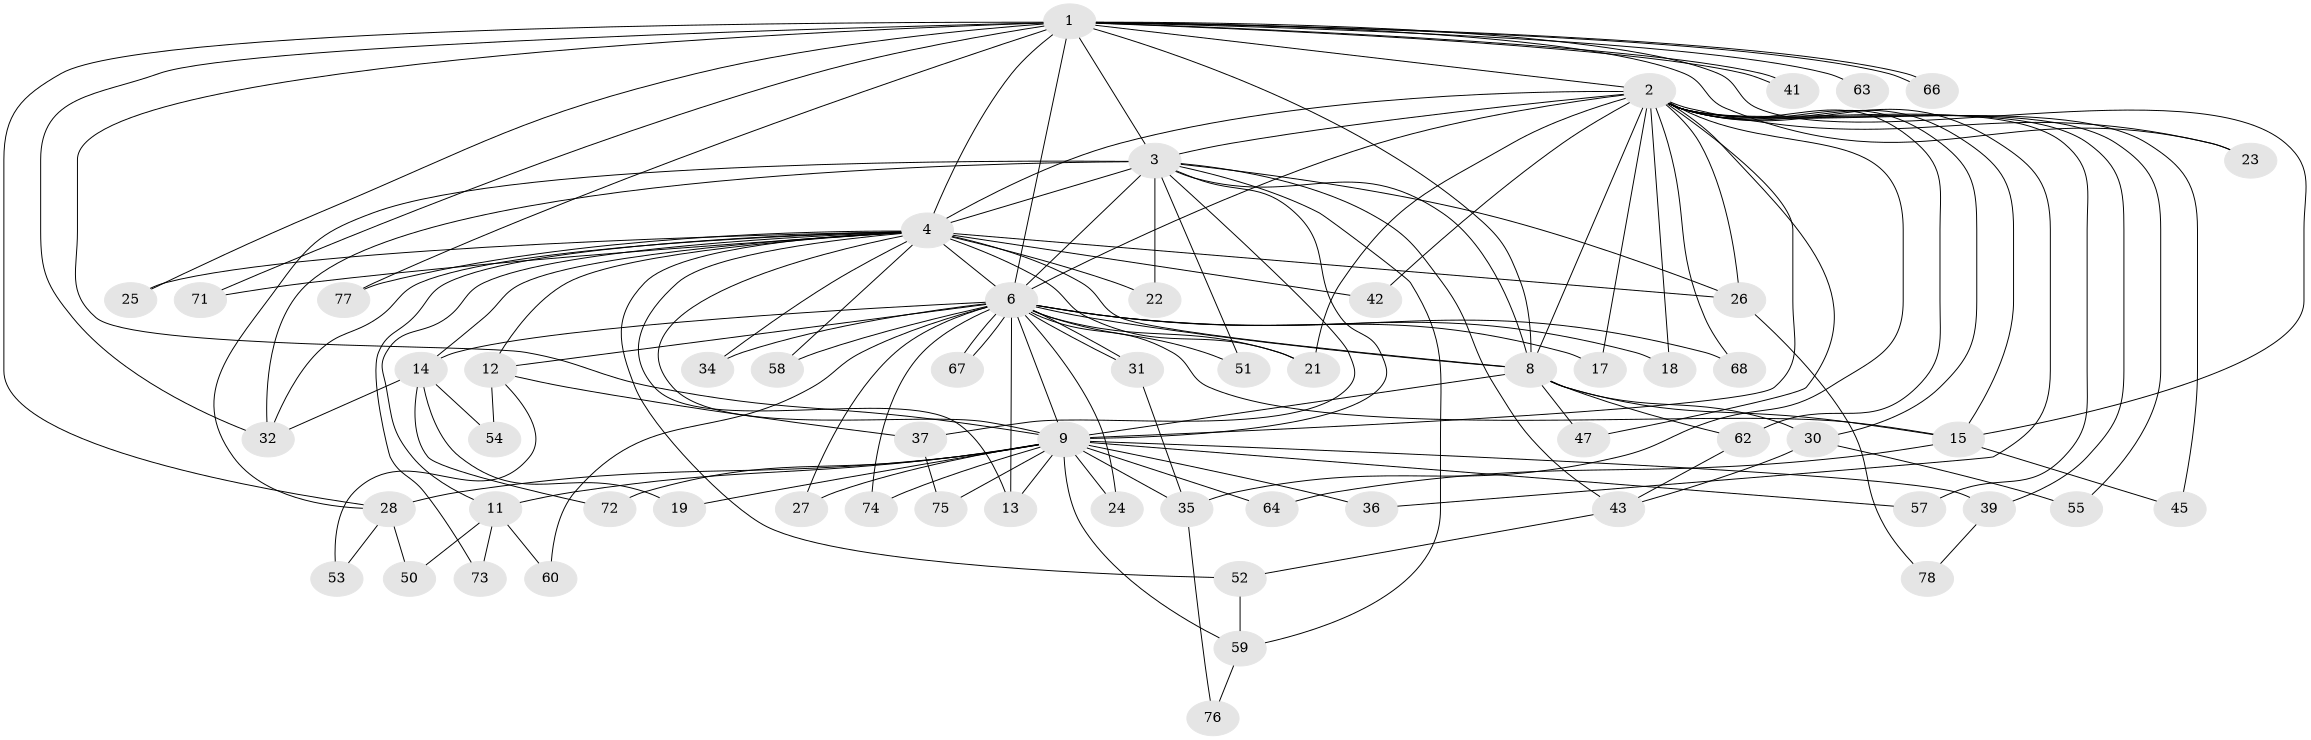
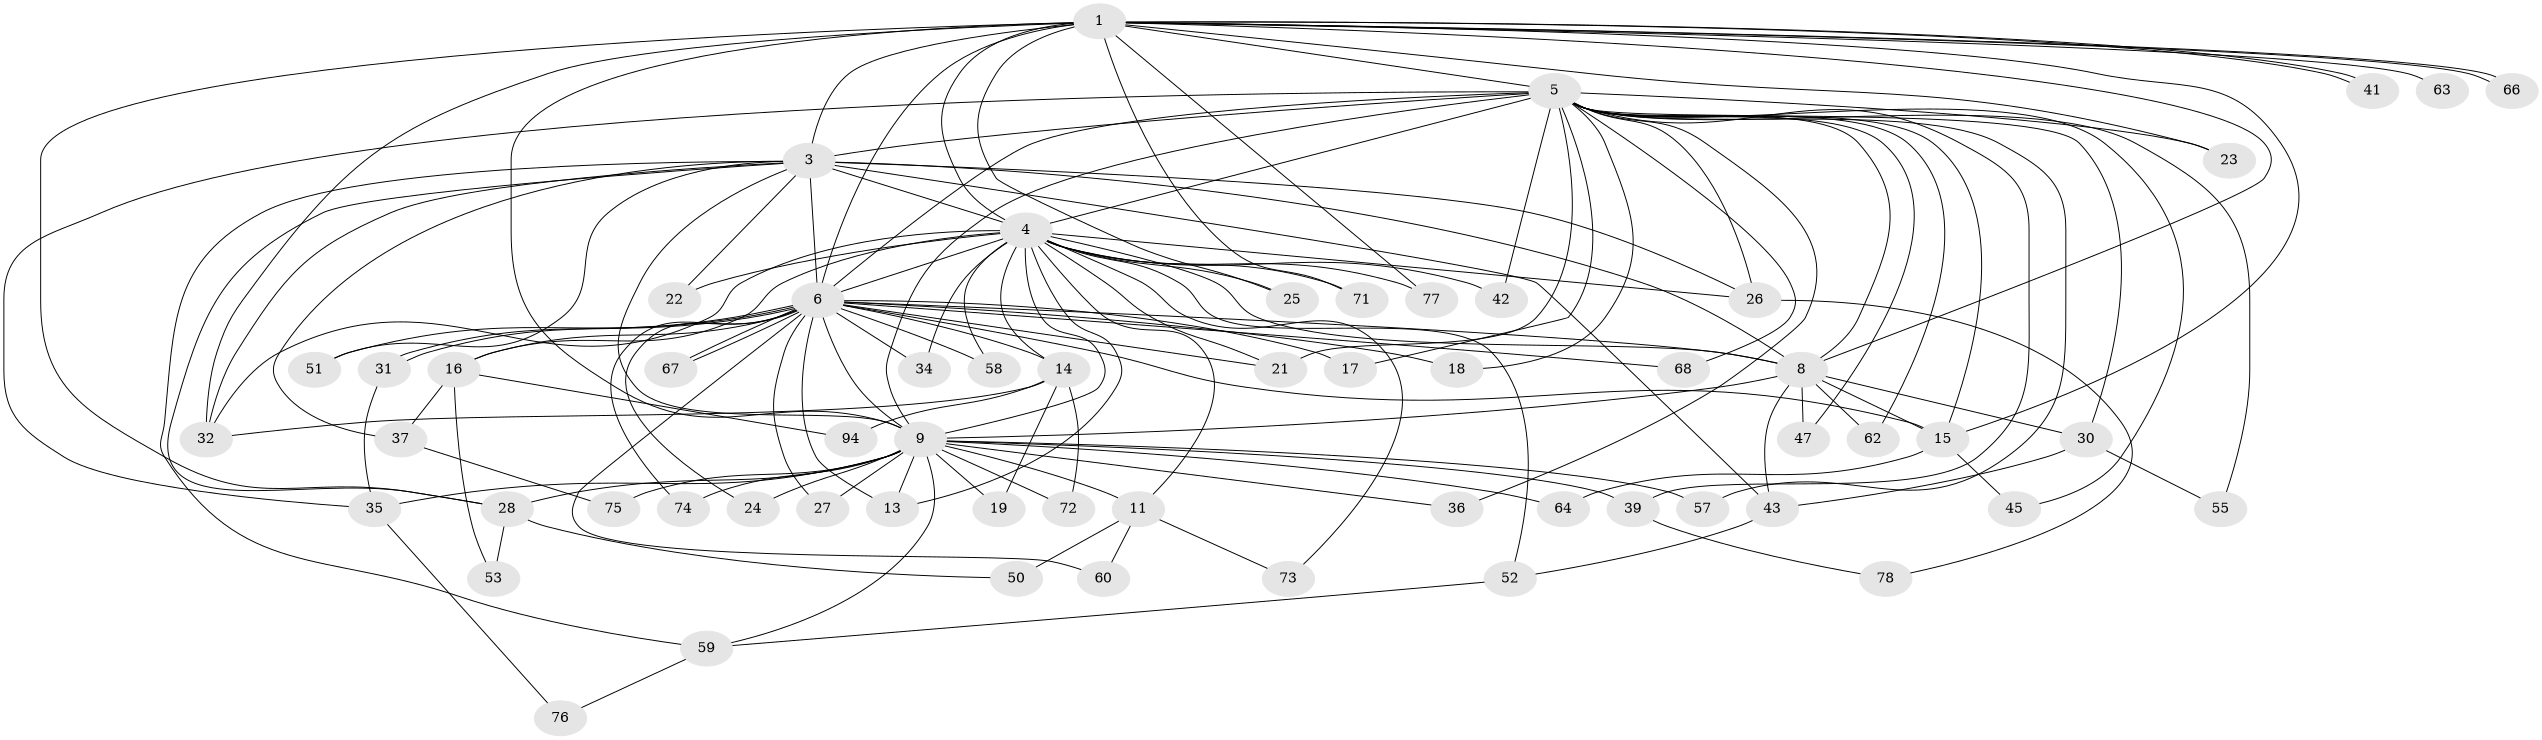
(1650, 91) -> (1555, 91)
(491, 370) -> (454, 370)
(495, 439) -> (851, 439)
(1681, 474) -> (1766, 436)
